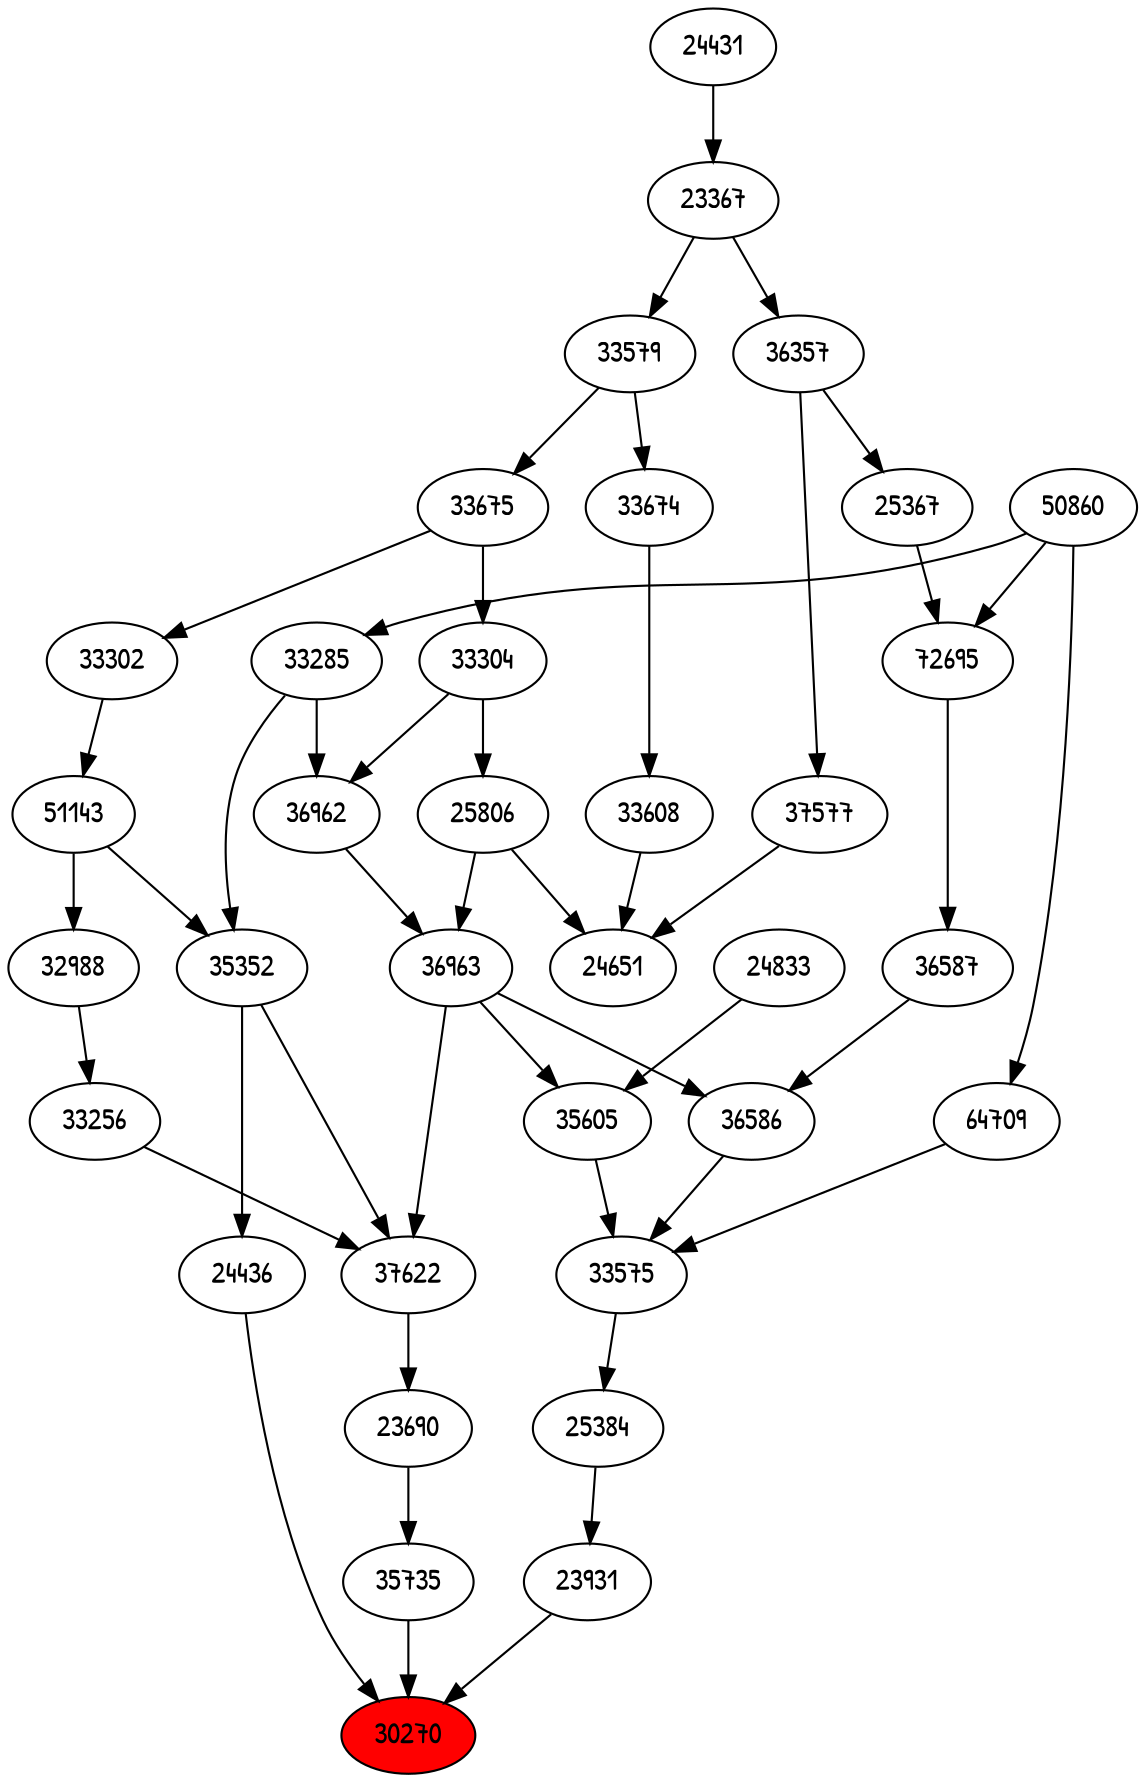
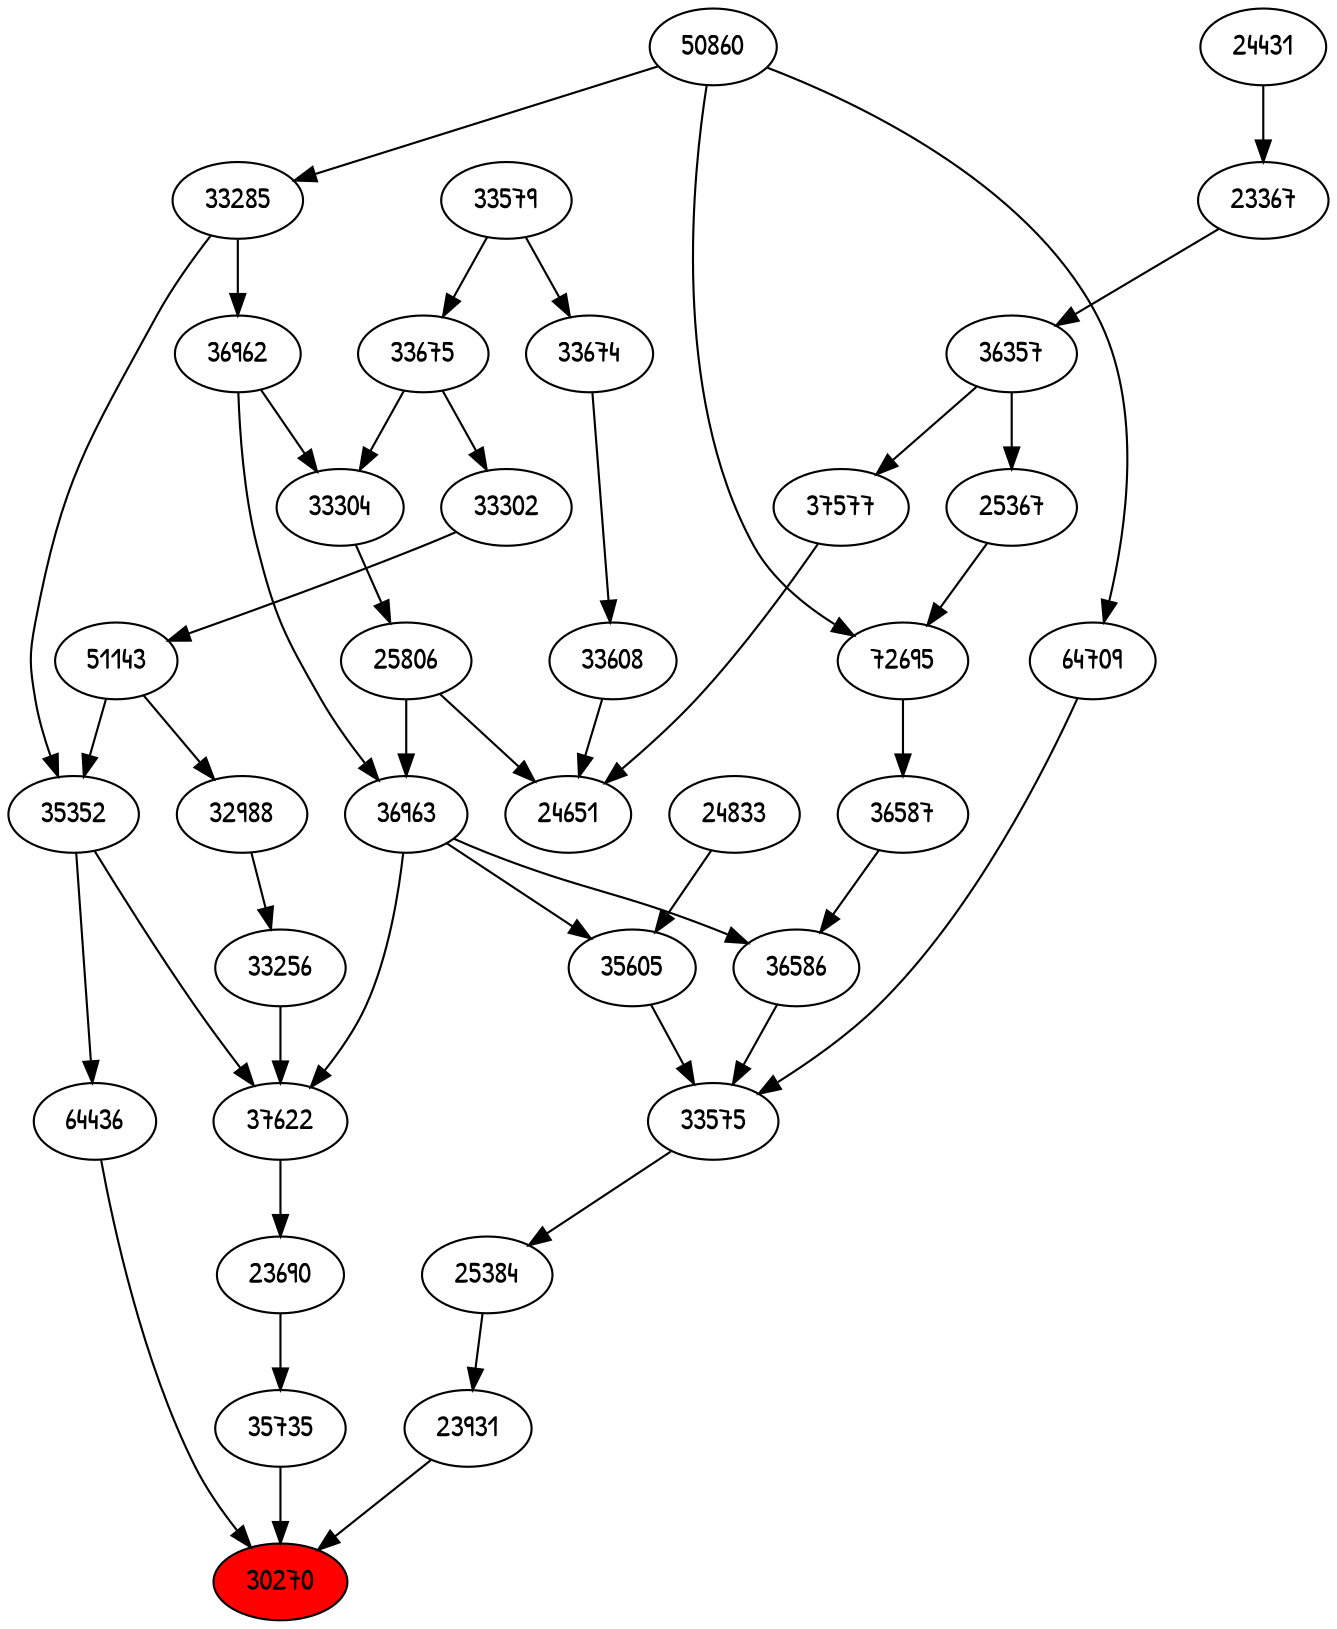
(677, 267) -> none
(408, 731) -> (283, 422)
(242, 1275) -> (95, 1121)
